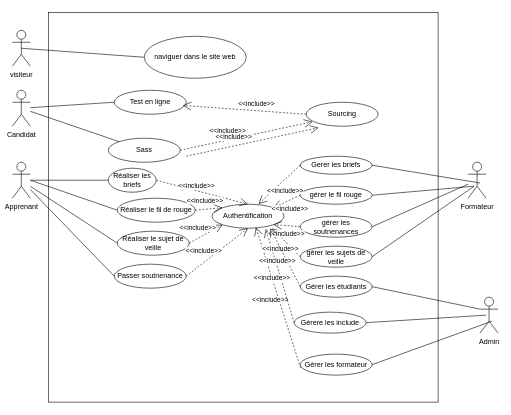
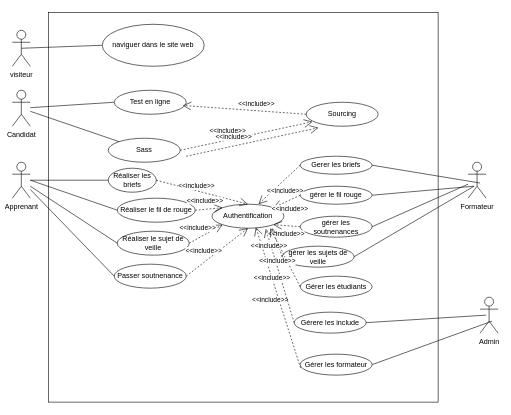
(195, 57) -> (153, 45)
(336, 257) -> (318, 257)
(425, 298) -> none
